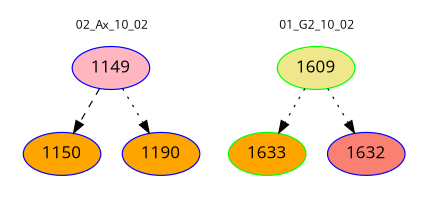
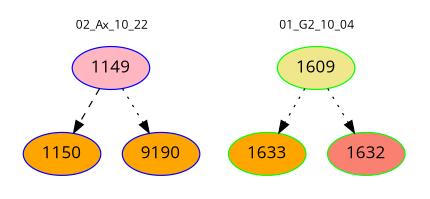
(112, 26) -> (112, 26)
(317, 26) -> (317, 26)
(161, 154) -> (161, 154)
(366, 154) -> (366, 154)
